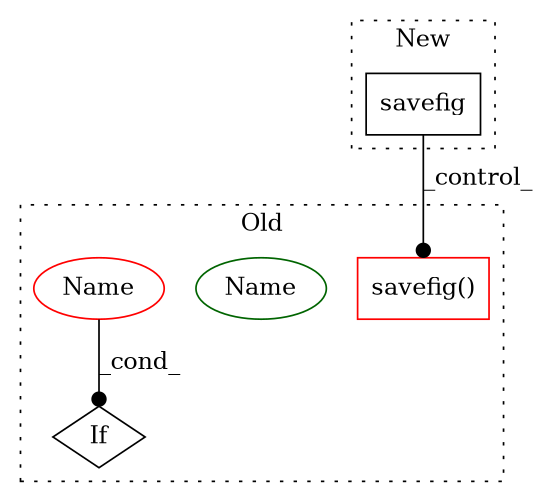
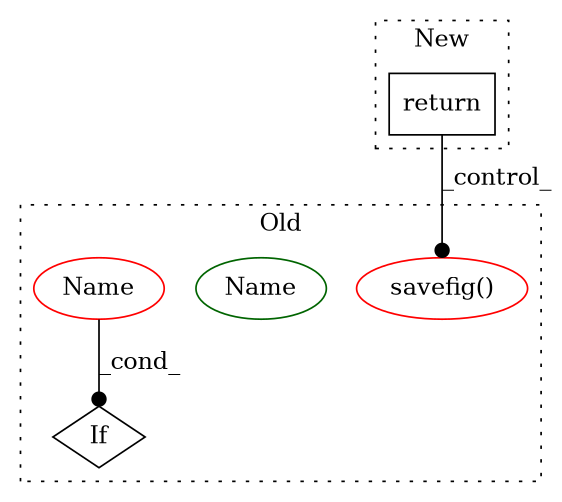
(423, 104) -> (442, 104)
(423, 288) -> (442, 288)
